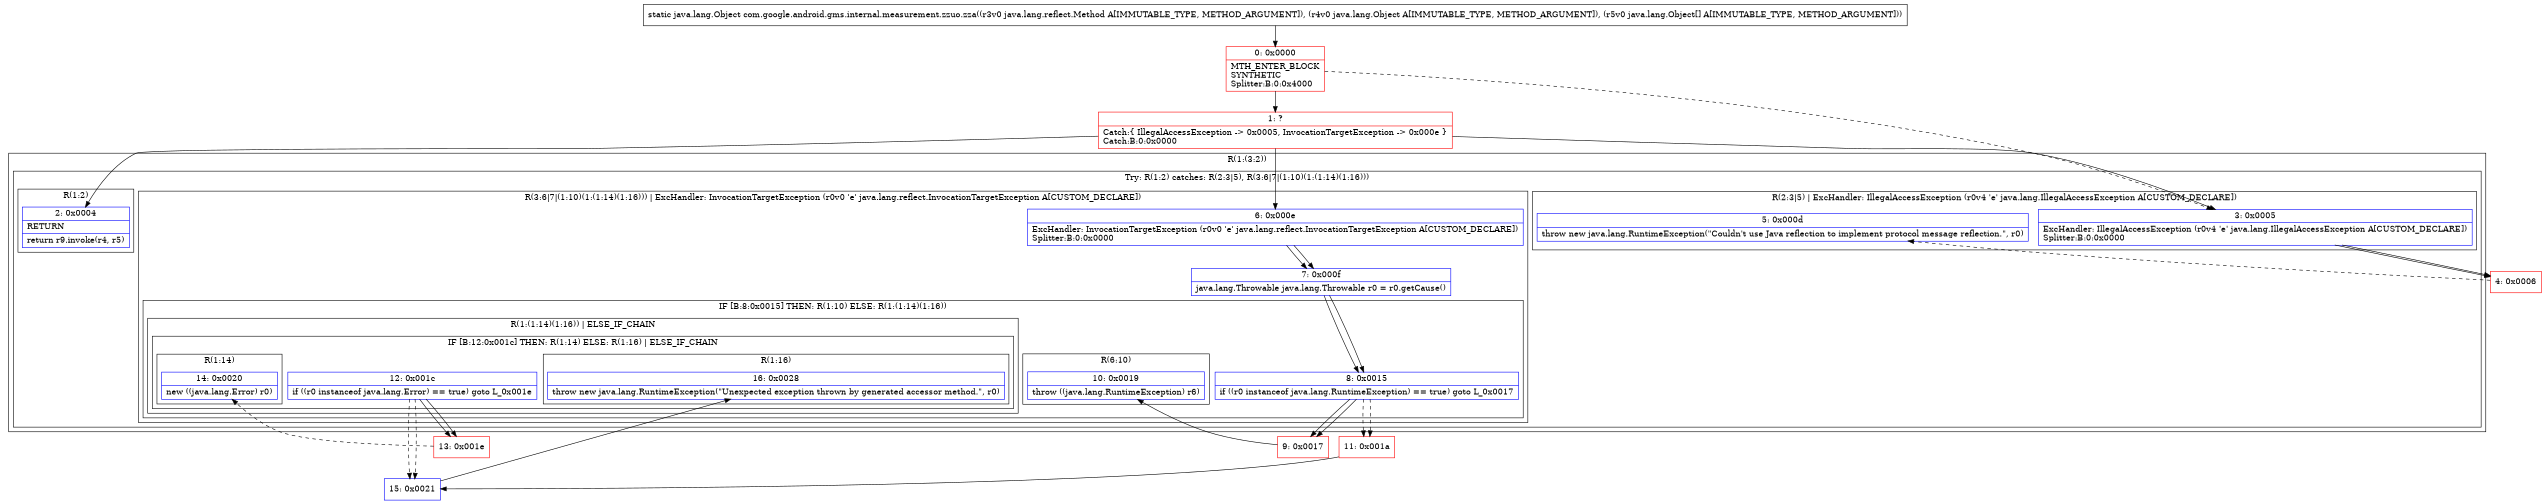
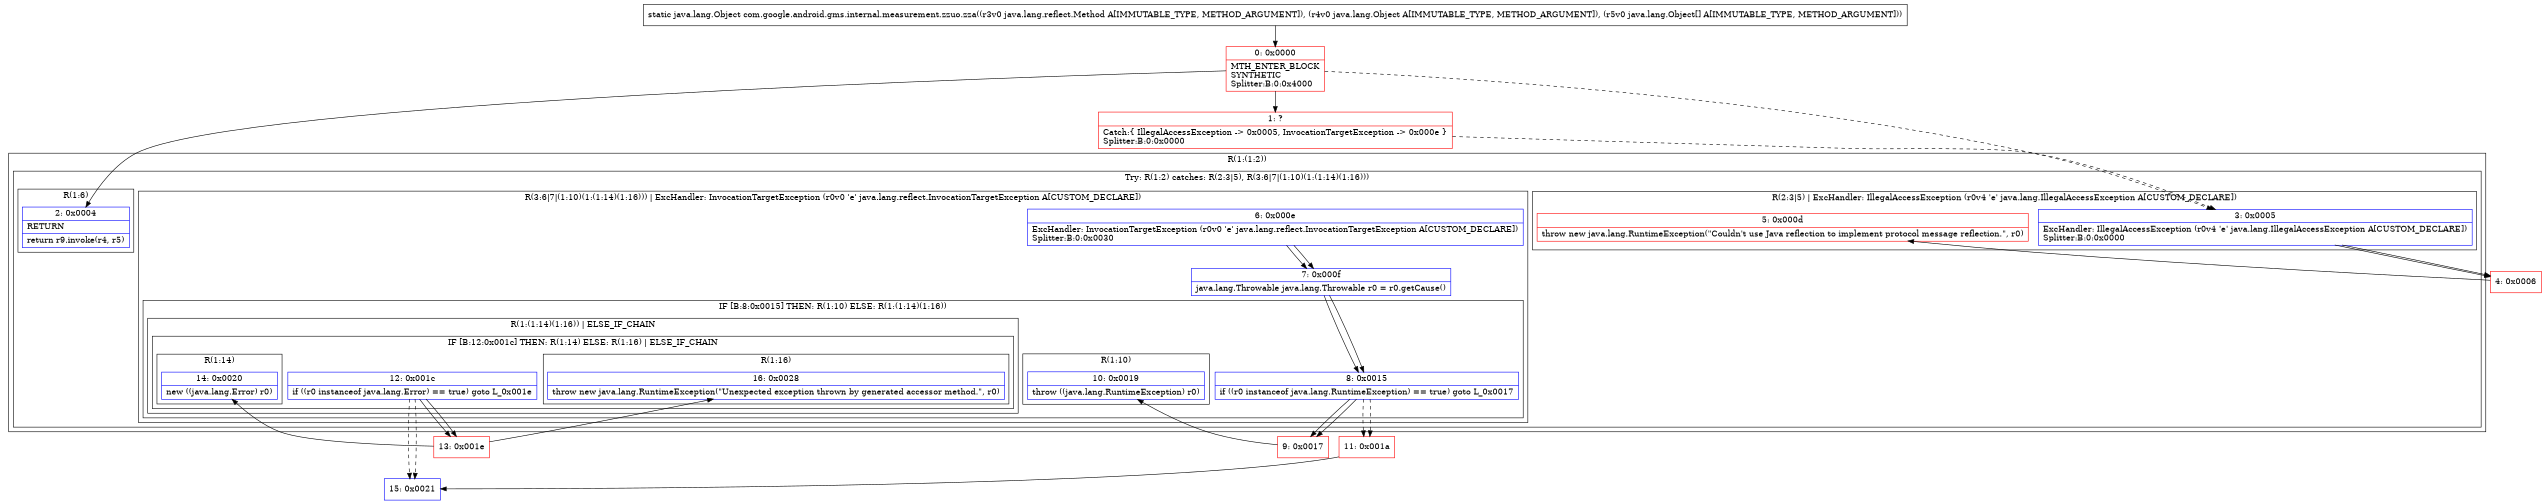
(1140, 141) -> (1144, 141)
(1835, 148) -> (1835, 148)
(583, 149) -> (645, 95)
(1247, 160) -> (1247, 160)
(1275, 176) -> none
(76, 196) -> (76, 196)
(1783, 227) -> (1783, 227)
(1073, 238) -> (1073, 238)
(2202, 264) -> (2202, 264)
(1116, 361) -> (1116, 361)
(1116, 392) -> (1116, 392)
(330, 441) -> (330, 441)
(583, 441) -> (599, 422)
